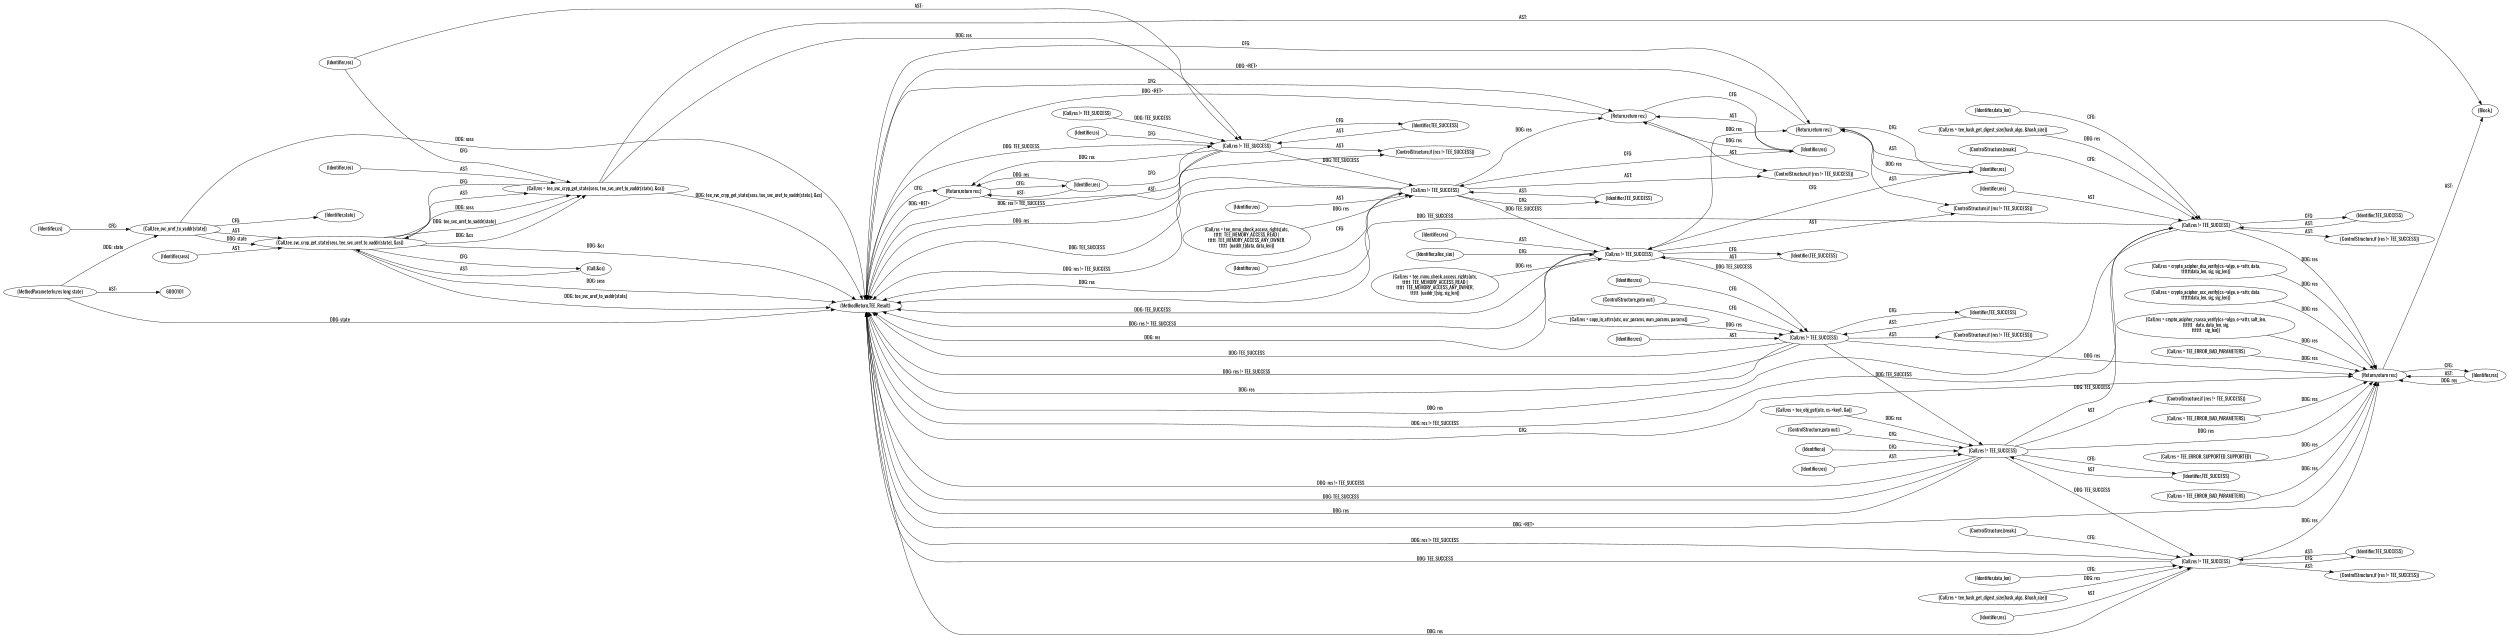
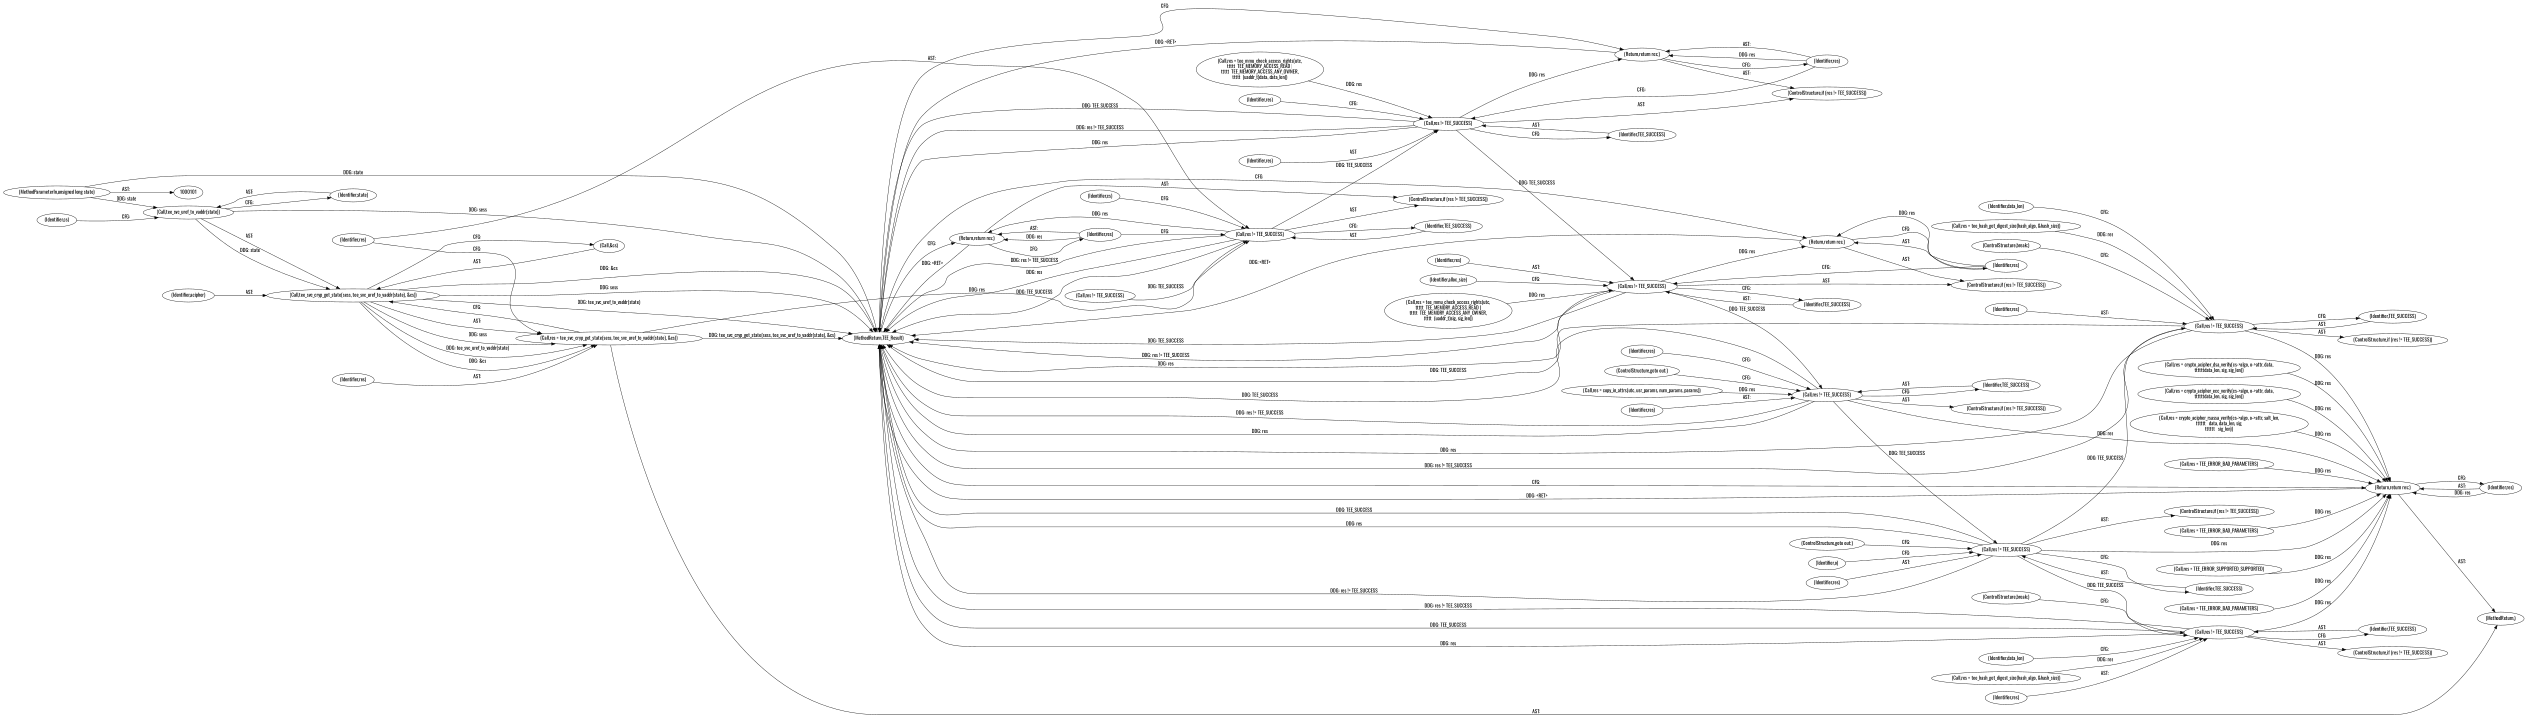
(2485, 111) -> (2501, 619)
none -> (275, 193)
(175, 257) -> (188, 295)
(50, 292) -> (57, 192)
(175, 292) -> (188, 192)
(1814, 410) -> none
